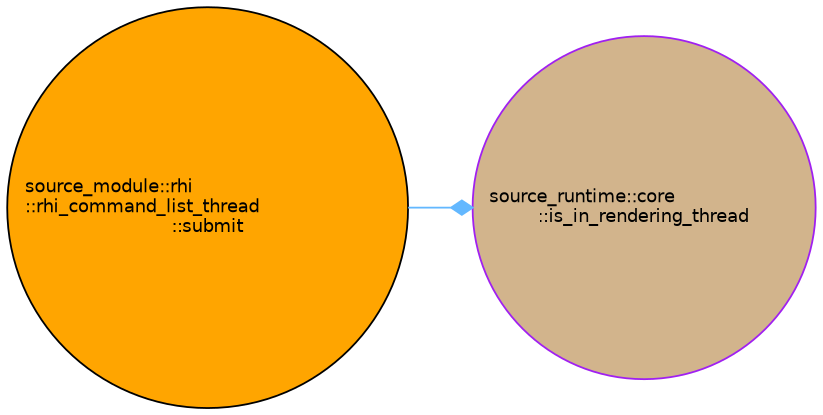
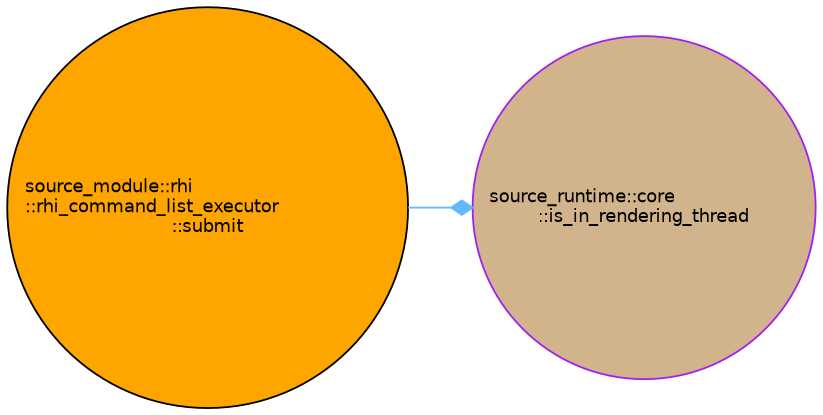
(208, 208) -> (208, 208)
